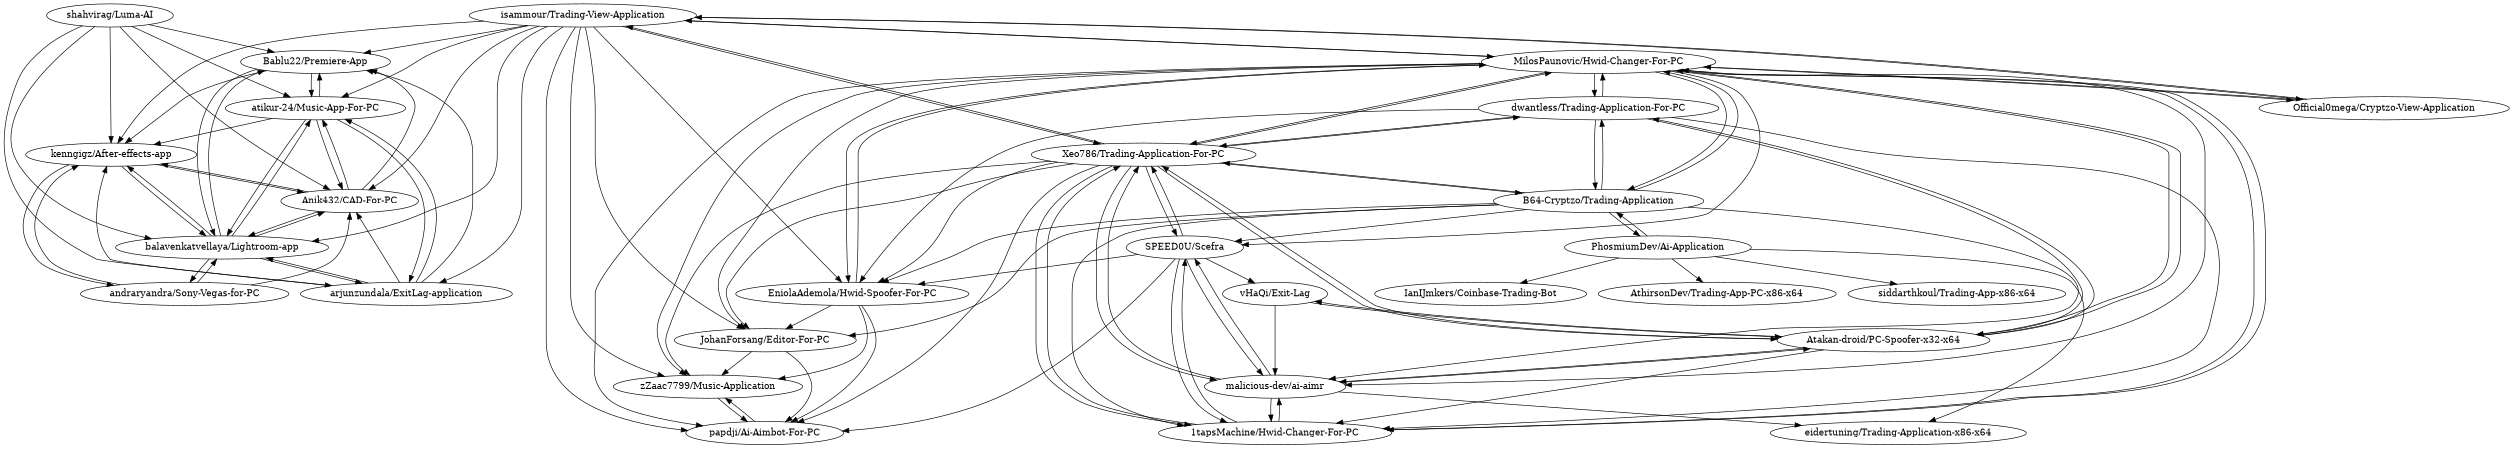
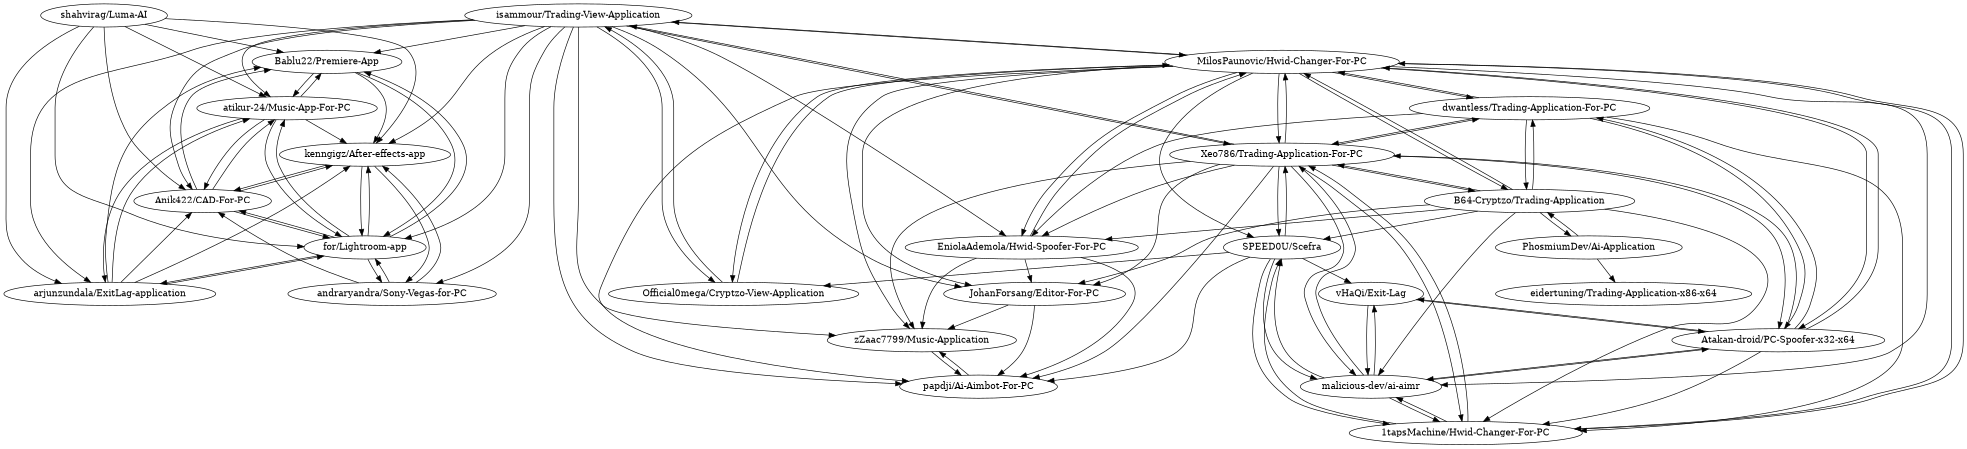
none -> (529, 172)
(350, 201) -> (203, 201)
(222, 247) -> (365, 247)
(1031, 269) -> (1040, 268)
(1481, 294) -> none
(1717, 294) -> none
(1957, 294) -> none
(1567, 408) -> (1375, 344)
